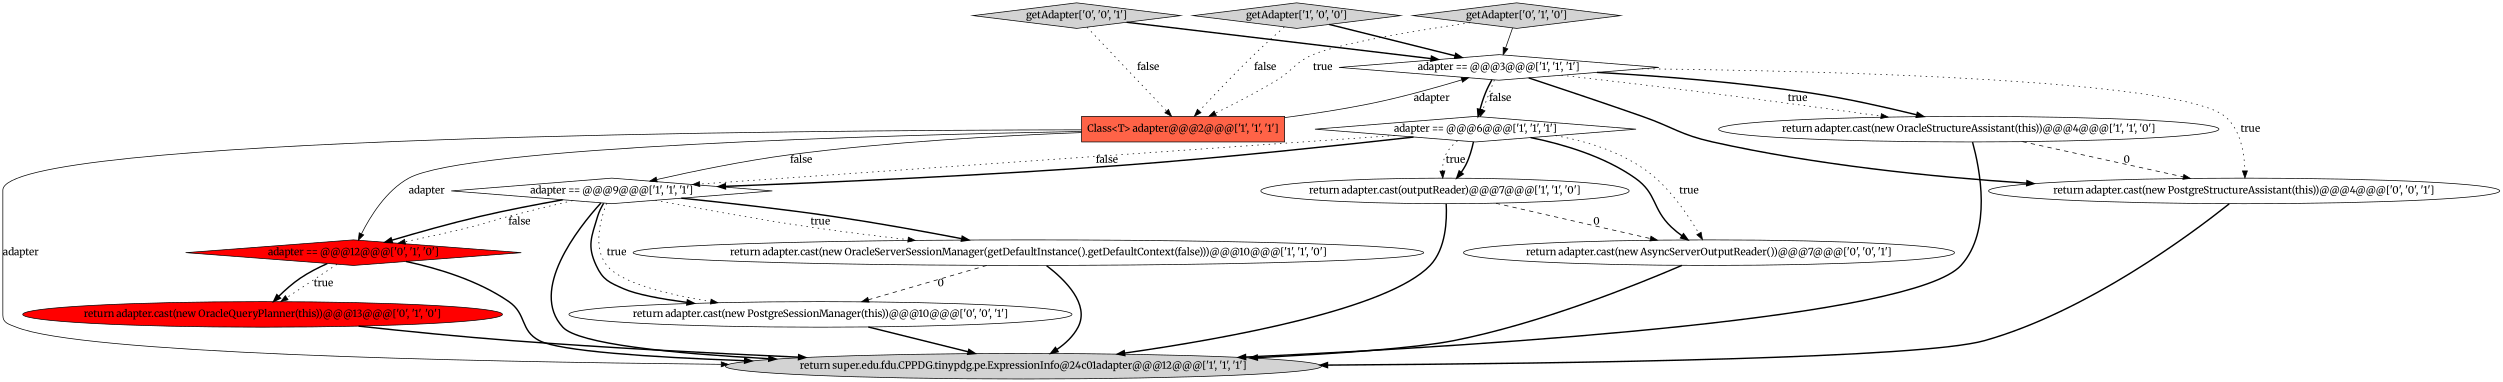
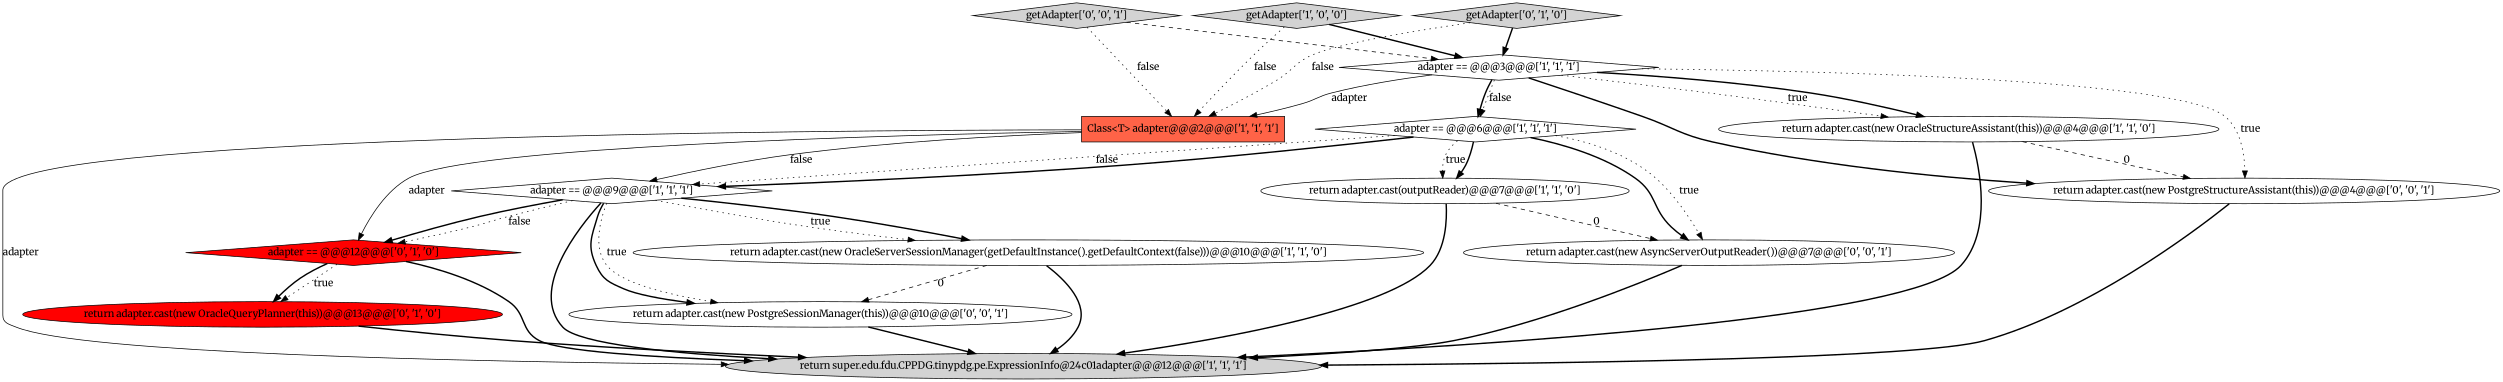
(1509, 38) -> (1509, 38)
(1279, 40) -> (1279, 40)
(1323, 67) -> (1323, 67)
(1374, 103) -> (1343, 90)
